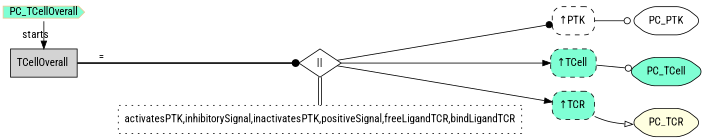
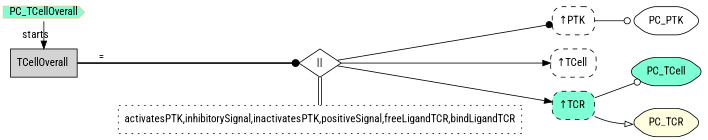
(573, 63) -> (573, 63)
(611, 67) -> (614, 91)
